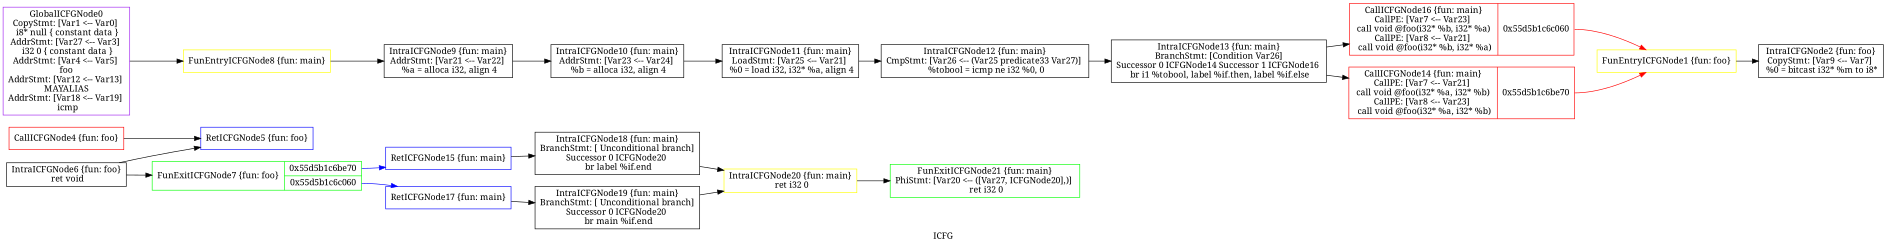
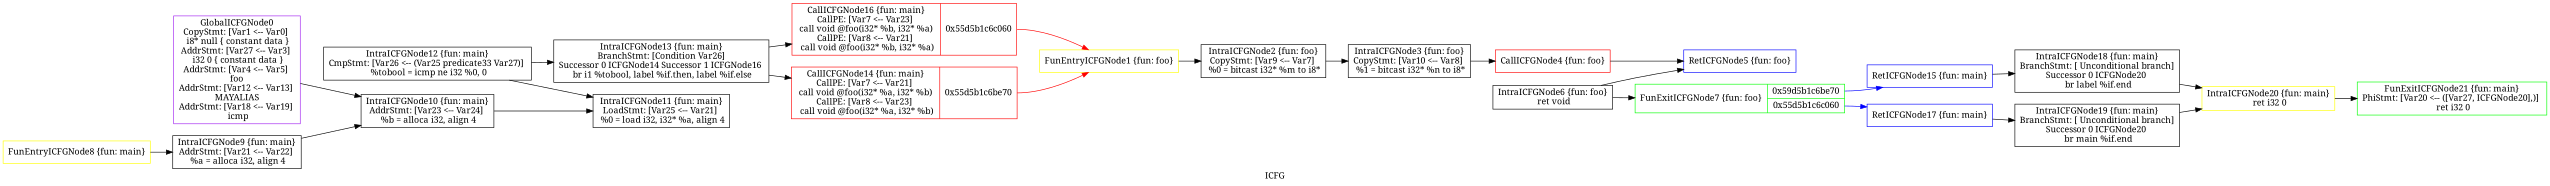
(153, 61) -> (328, 89)
(867, 61) -> (548, 88)
none -> (1409, 61)
(323, 168) -> (1806, 91)
